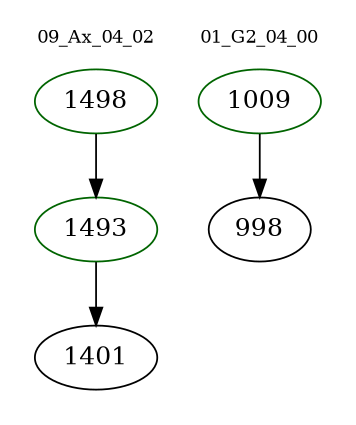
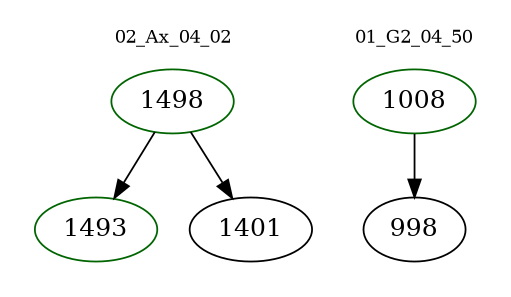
(96, 38) -> (173, 38)
(260, 38) -> (415, 38)
(260, 101) -> (415, 101)
(96, 285) -> (207, 157)
